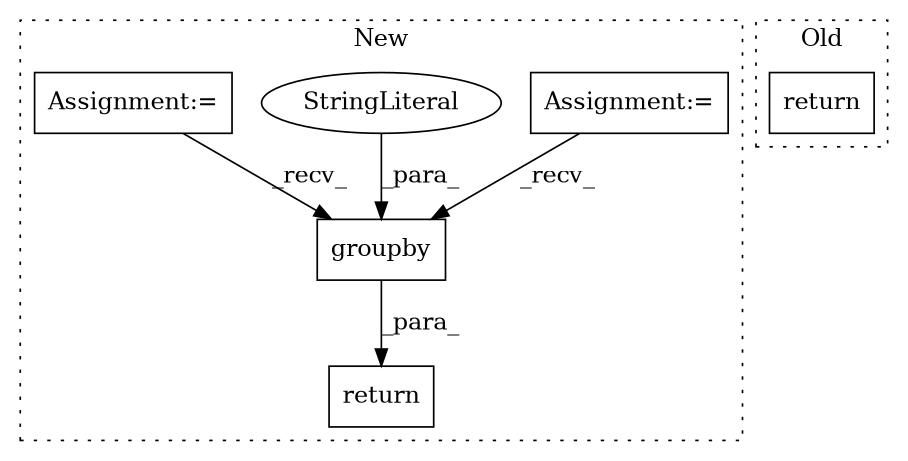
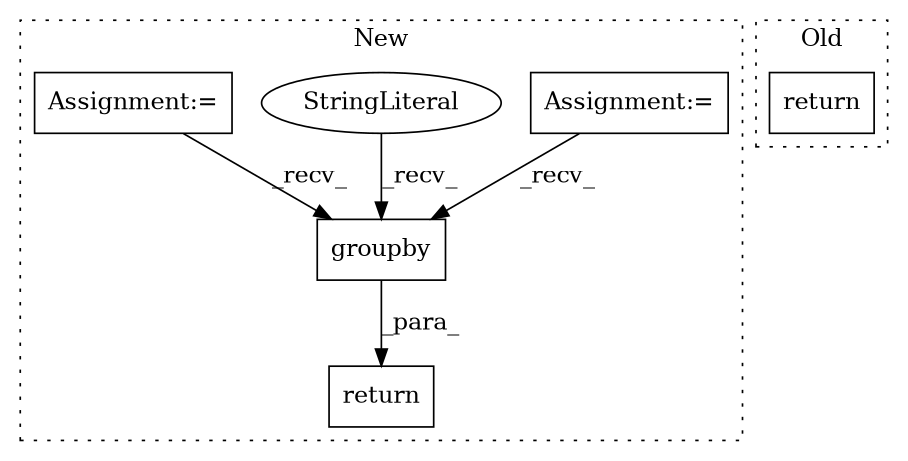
(420, 176) -> (420, 176)
